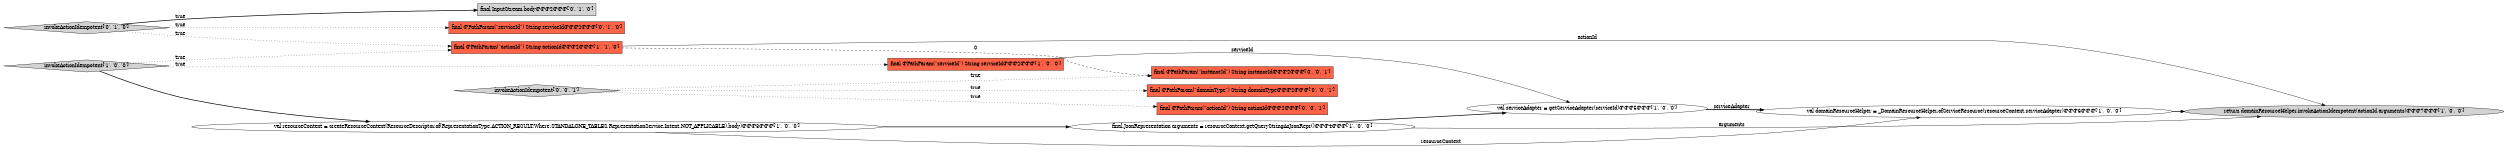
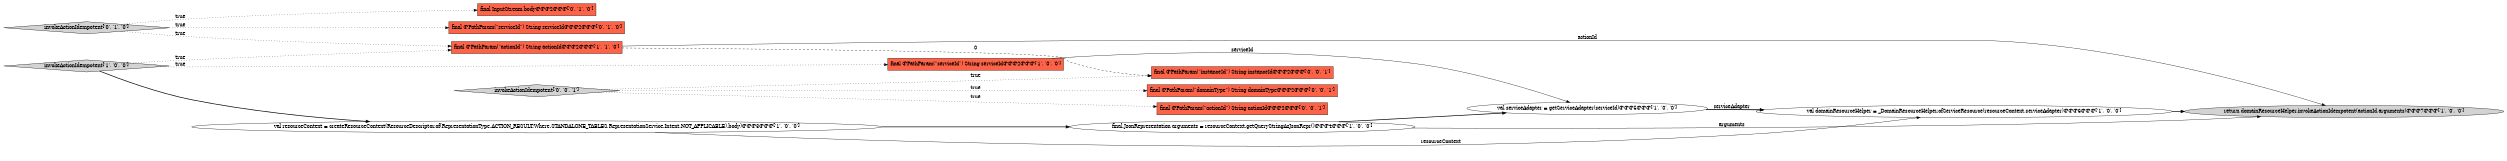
(537, 10) -> (537, 10)
(298, 14) -> (298, 14)
